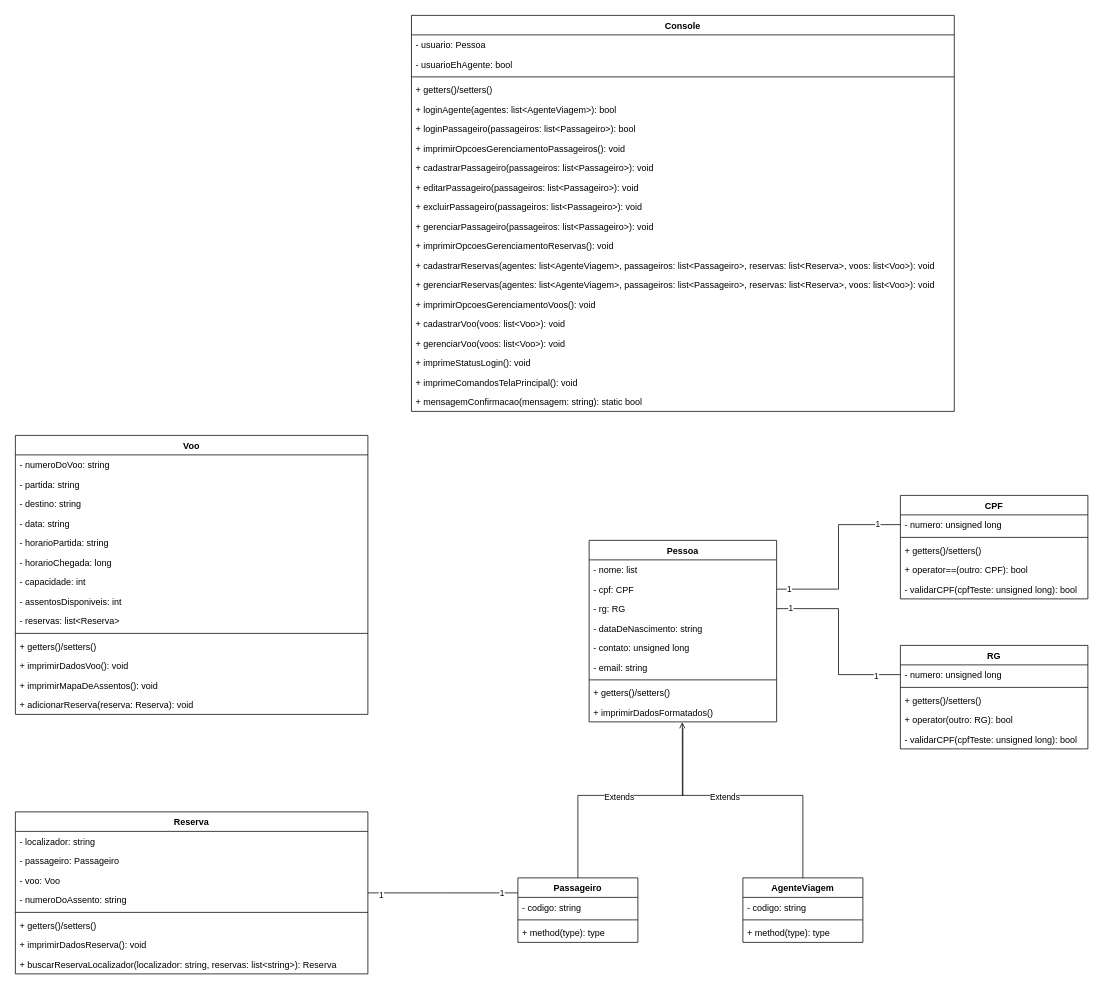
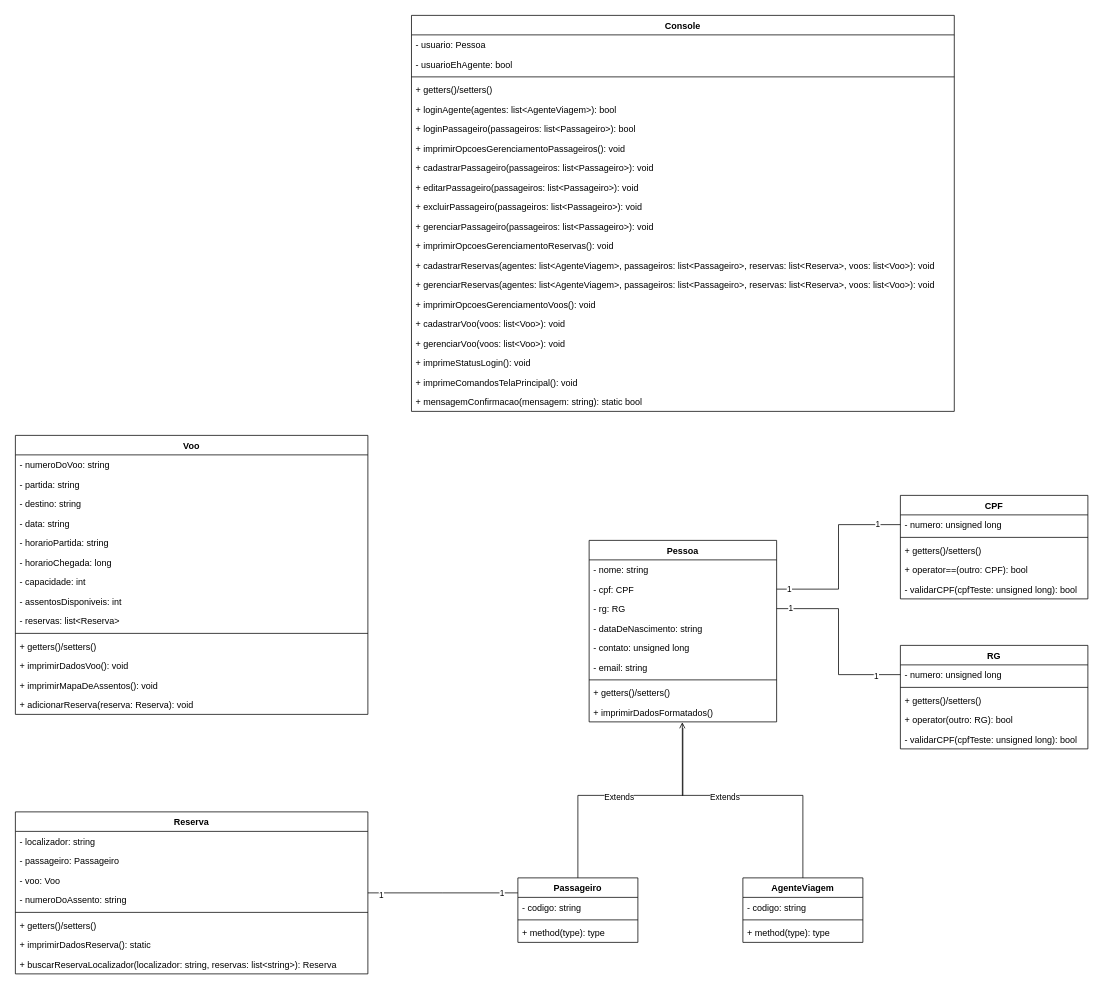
(618, 570) -> (624, 570)
(87, 945) -> (92, 945)
